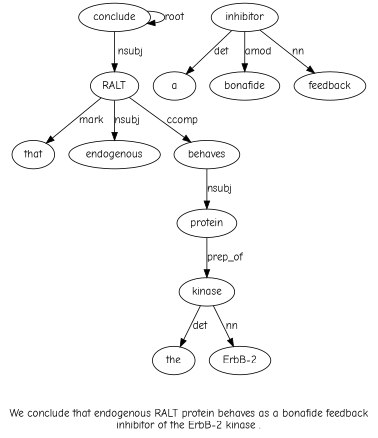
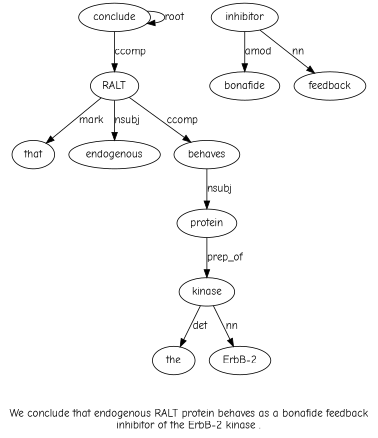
(130, 52) -> (130, 52)
(175, 86) -> none
